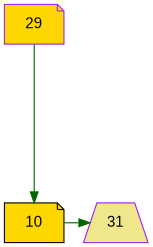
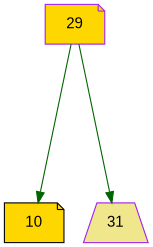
(71, 223) -> (94, 118)
